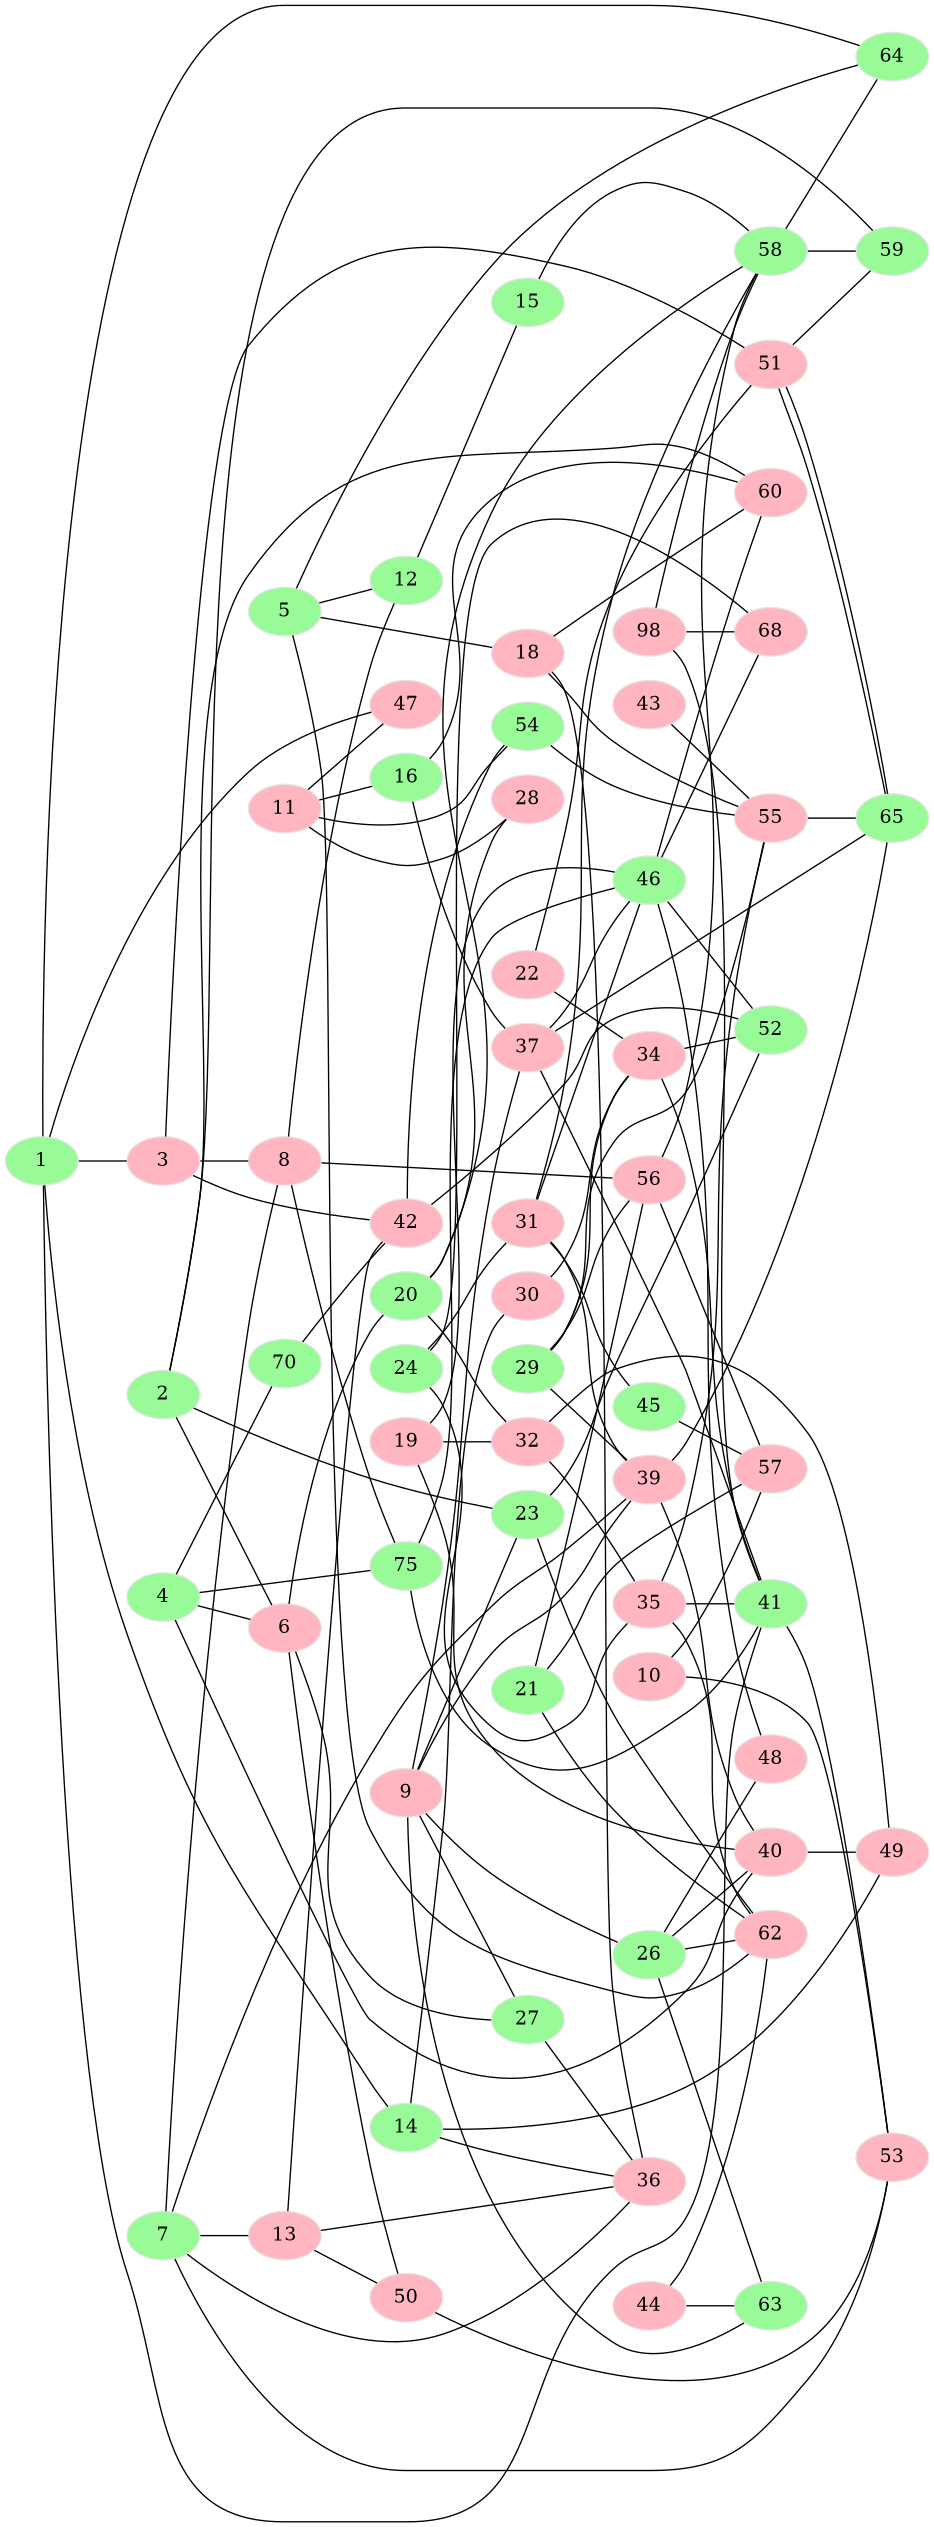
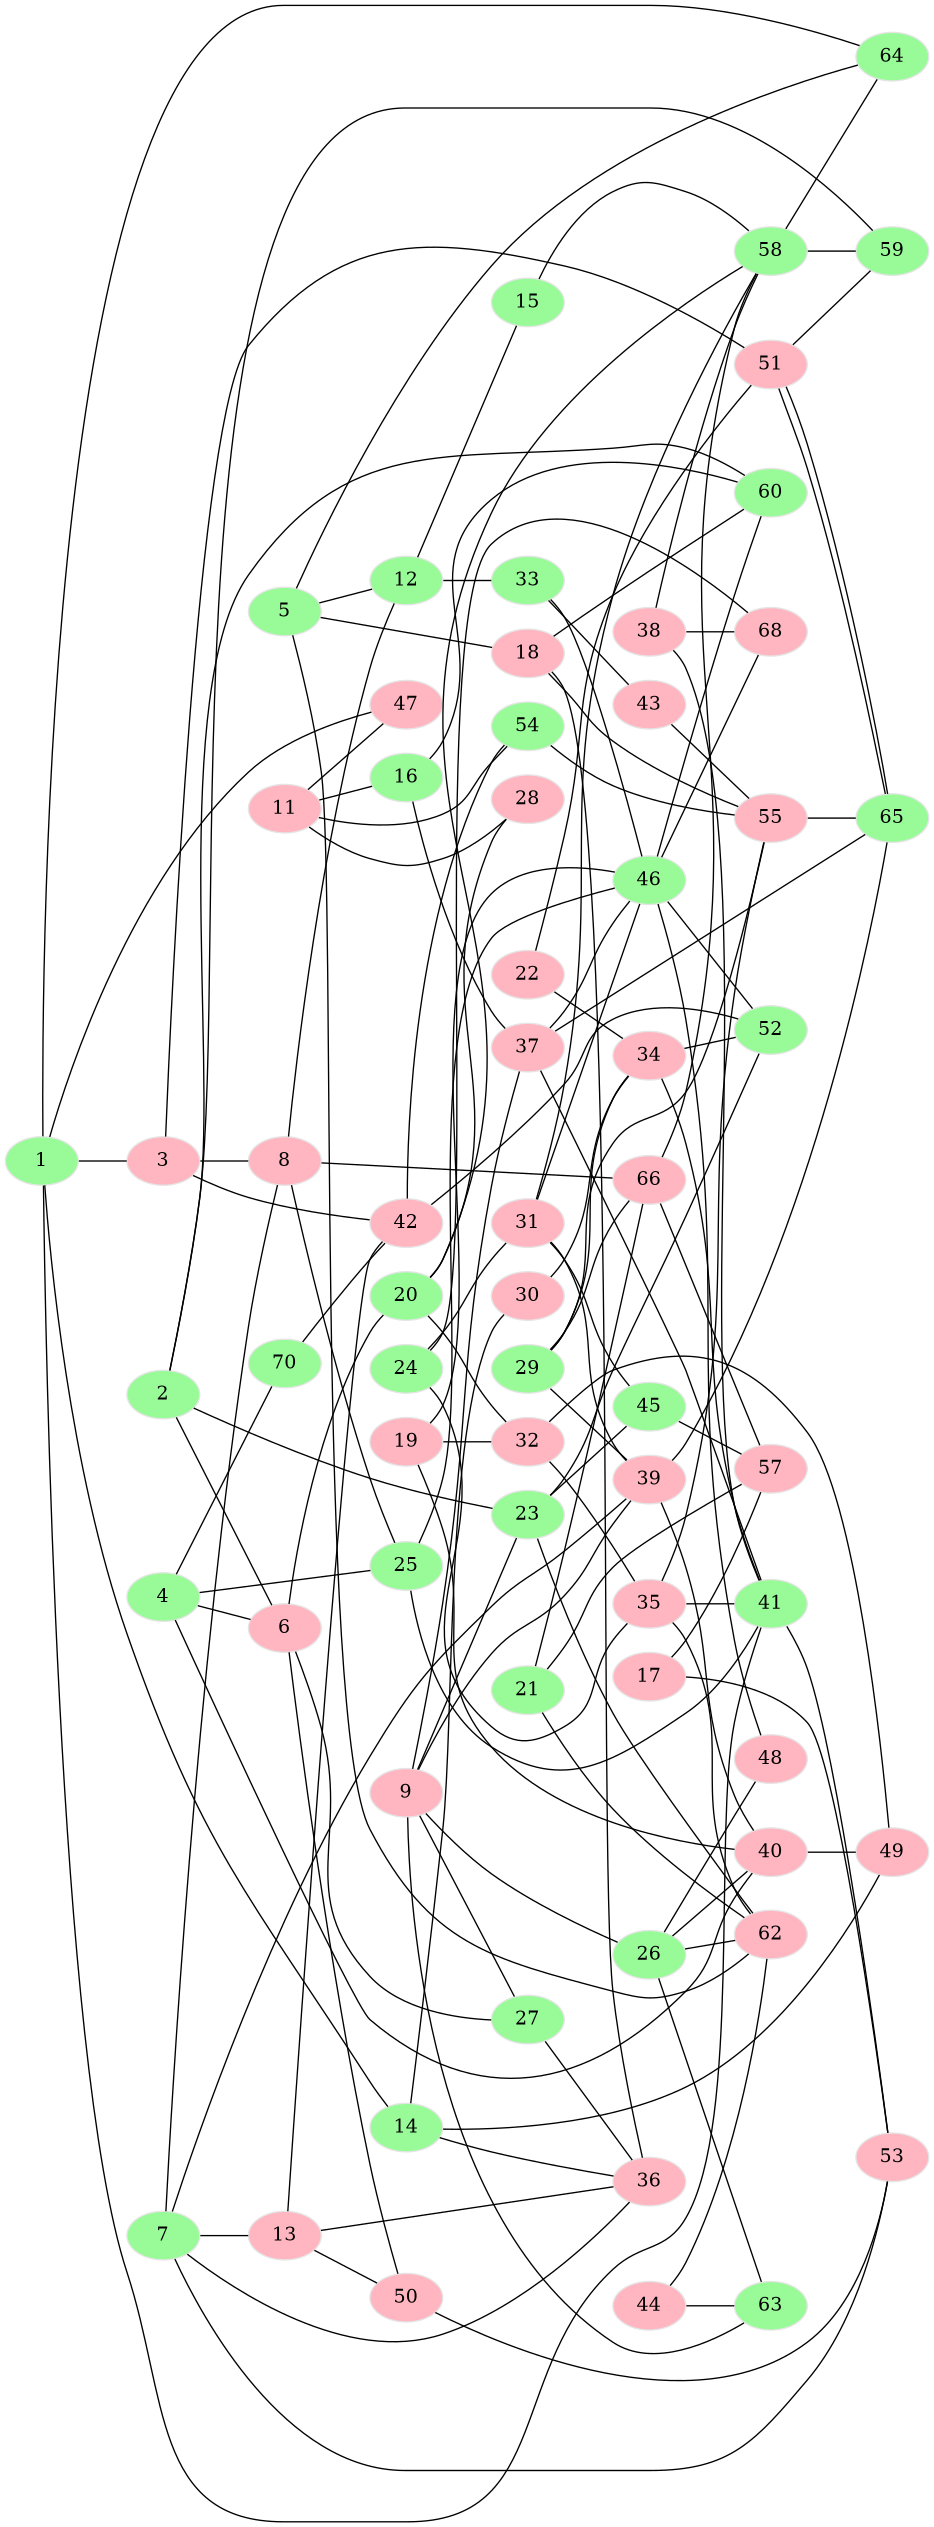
(771, 493) -> (771, 493)
none -> (528, 580)
(649, 632) -> (649, 632)
(649, 1180) -> (649, 1180)
none -> (596, 1454)
(406, 1566) -> (406, 1566)
(649, 1677) -> (649, 1677)
